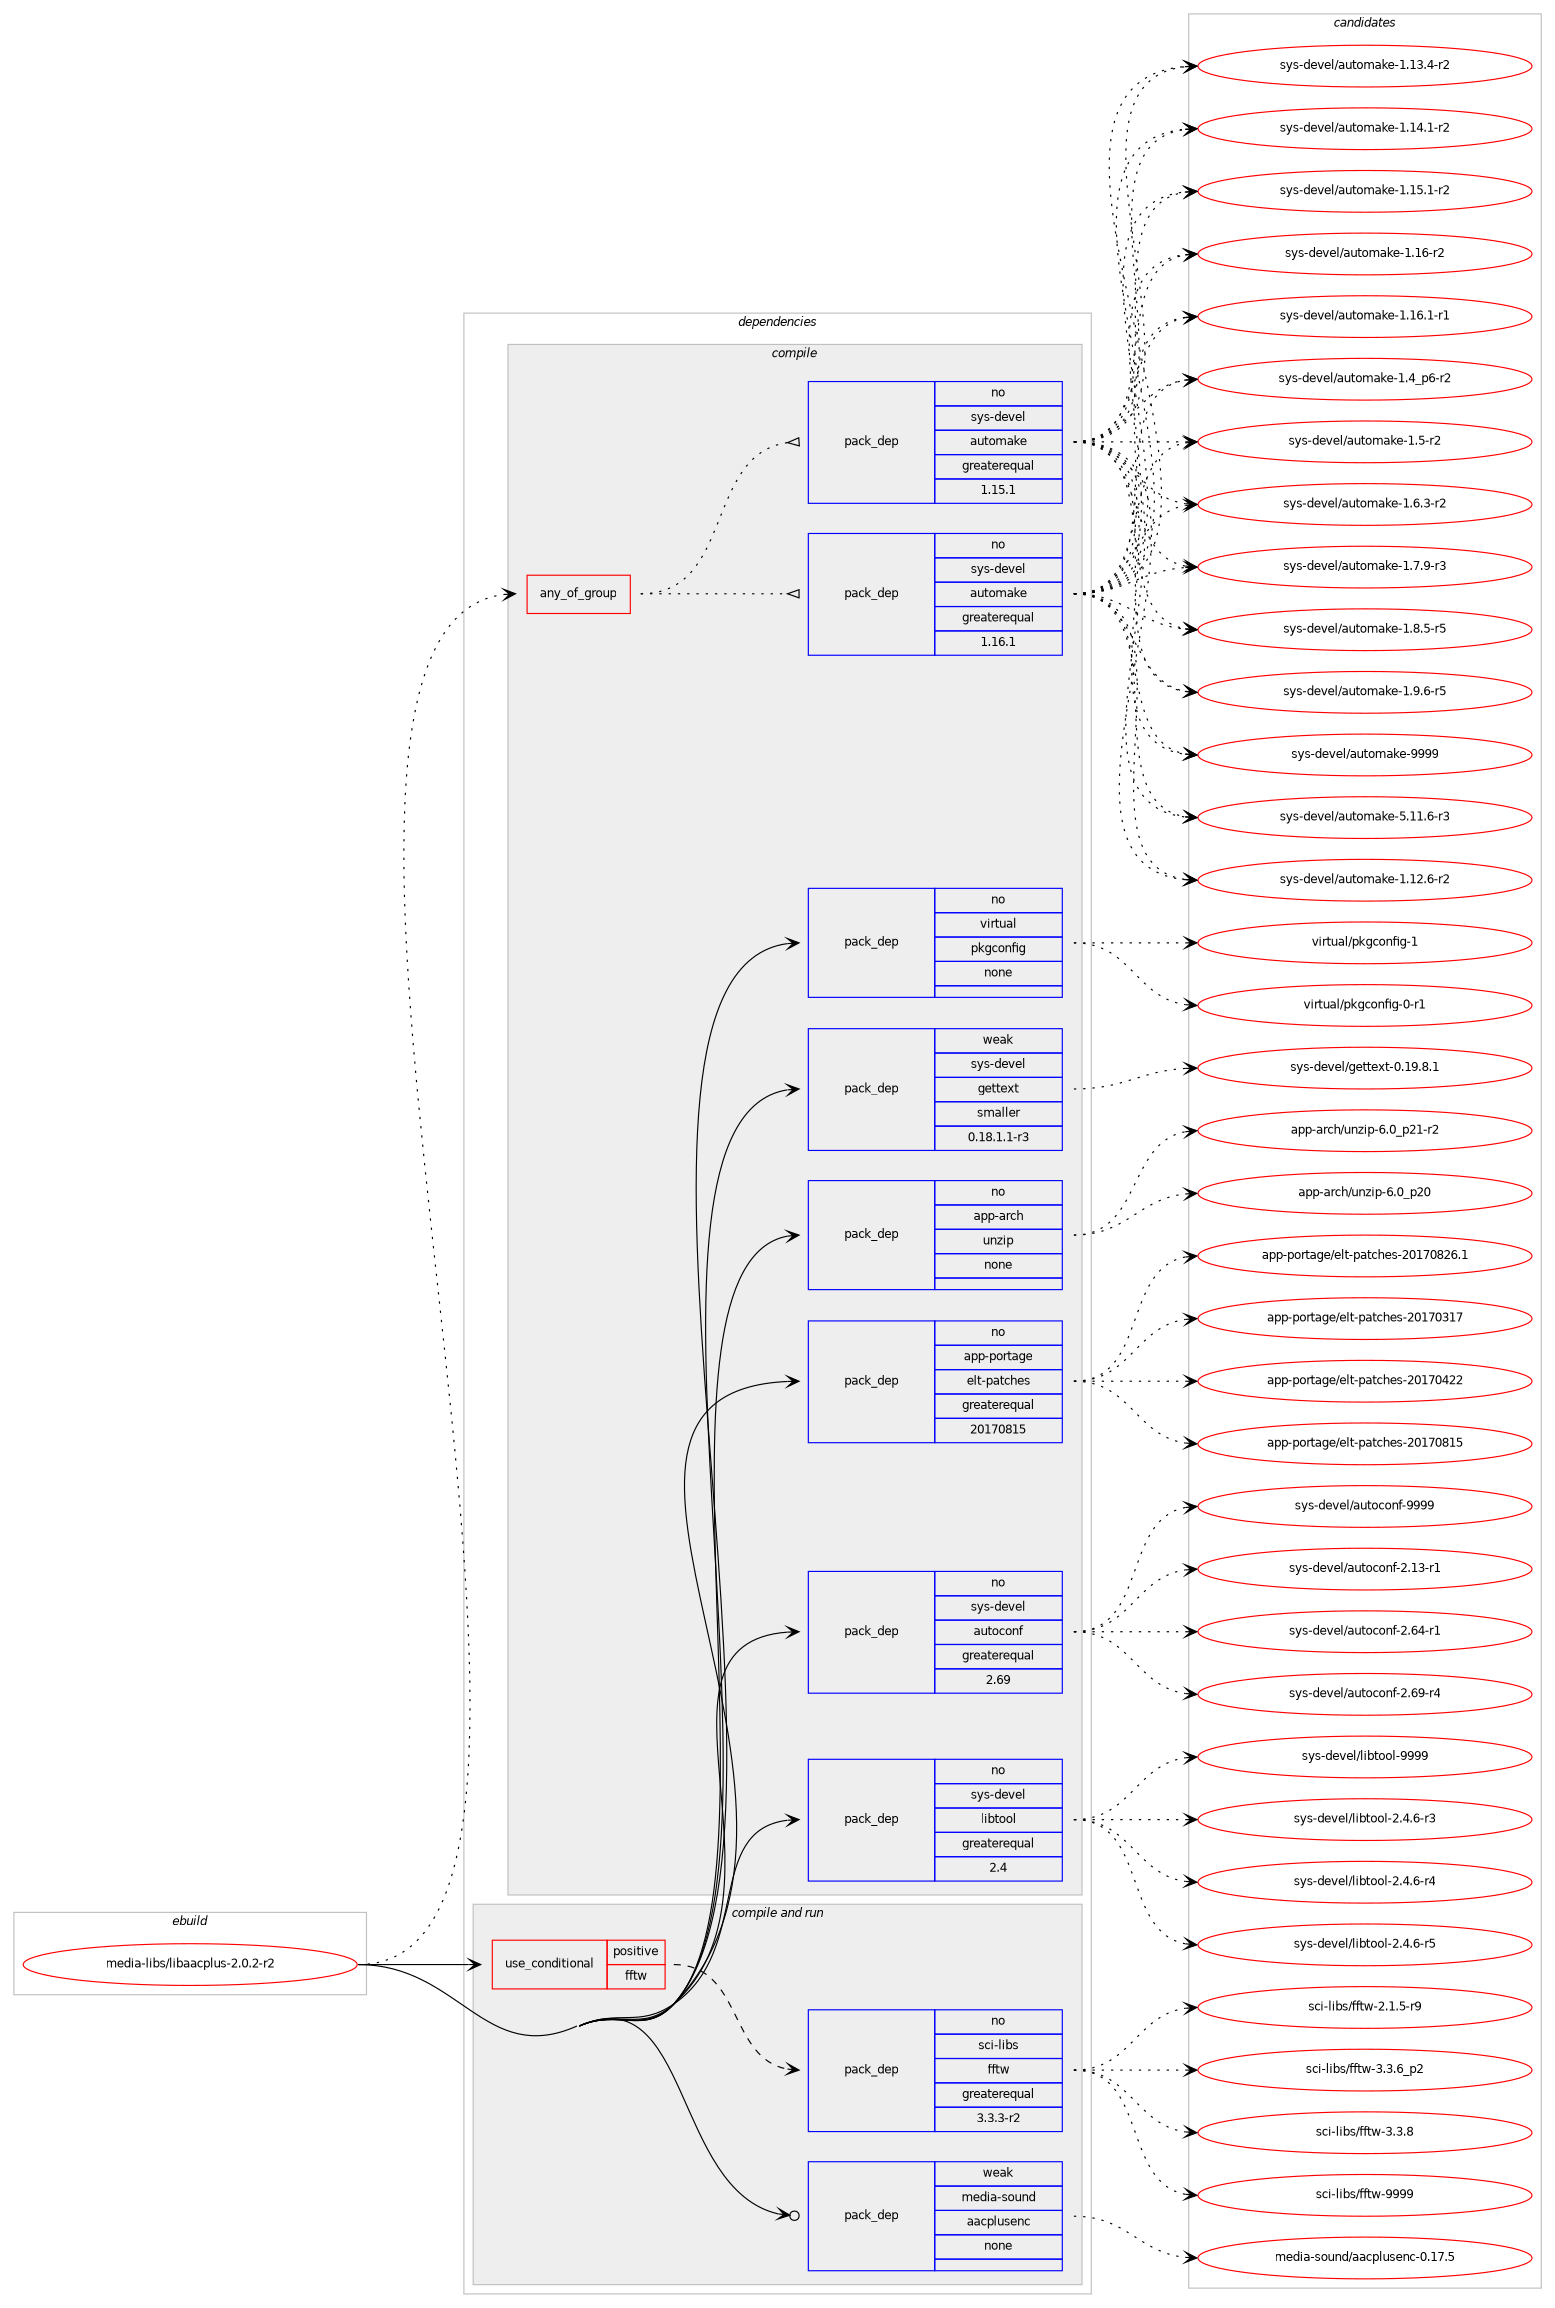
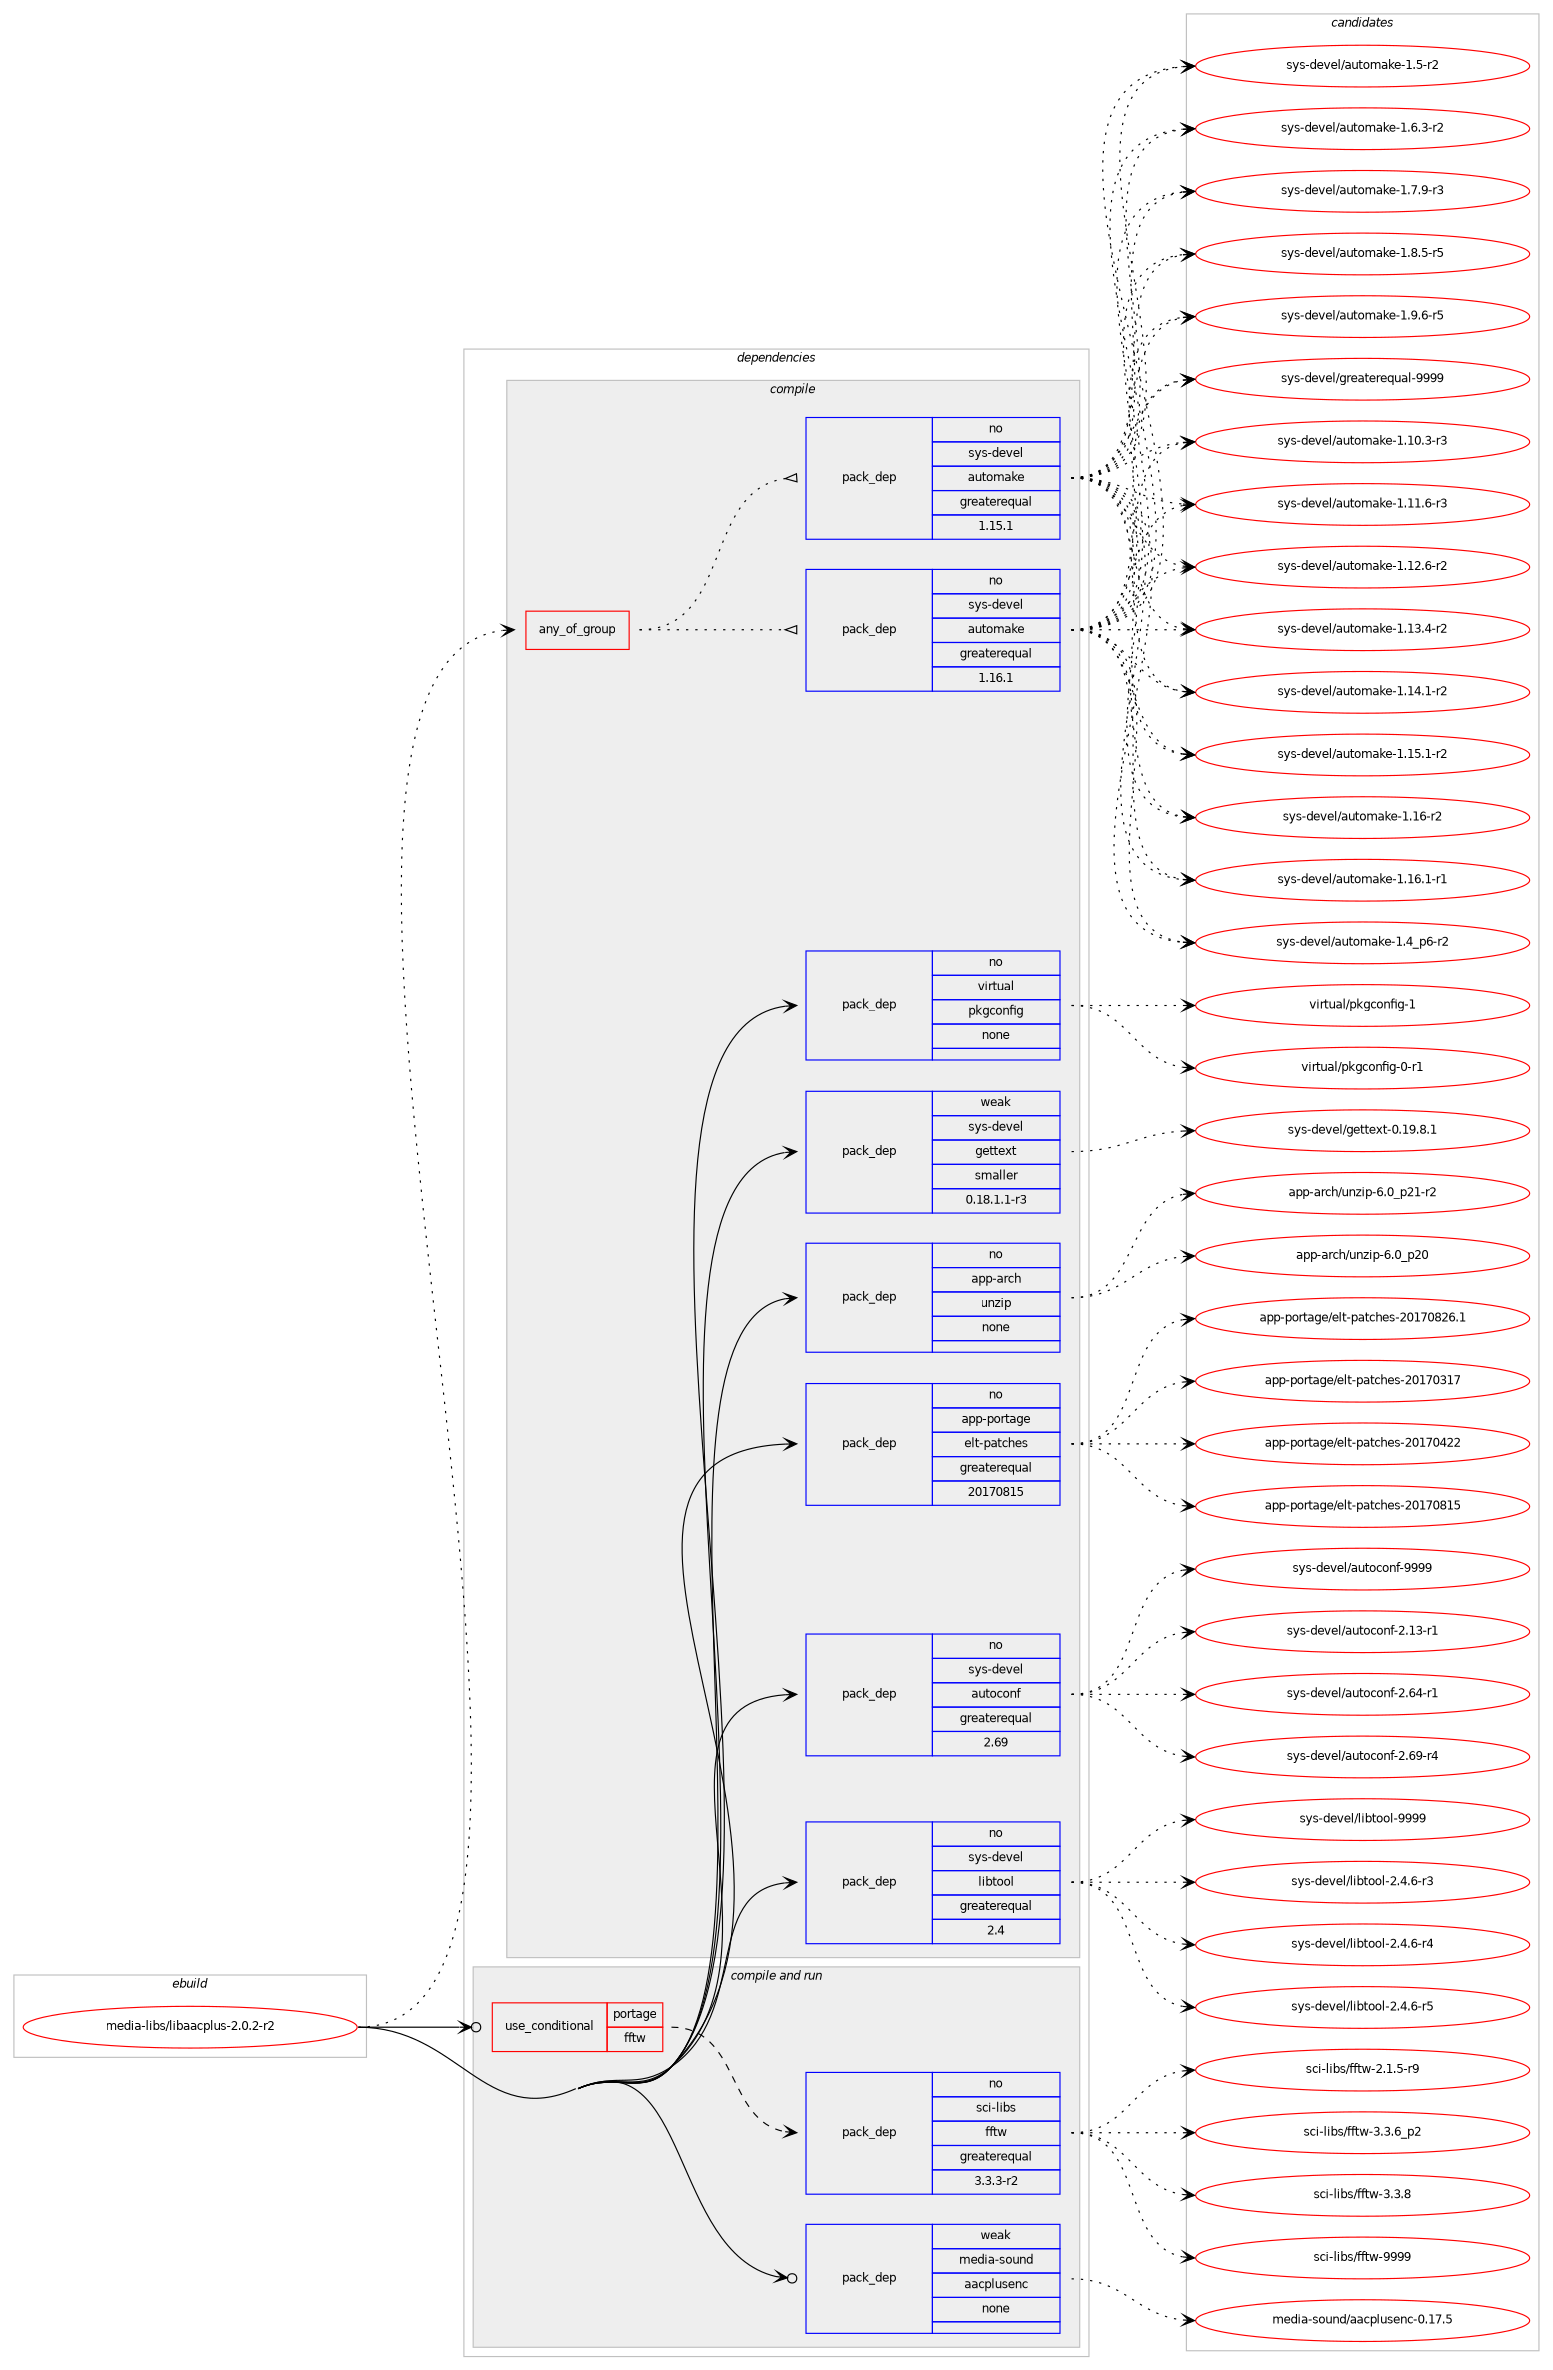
none -> (1363, 442)
(1365, 755) -> (1363, 379)
(1365, 818) -> (1363, 504)
(636, 1952) -> (635, 2014)
(414, 1965) -> (409, 2027)
